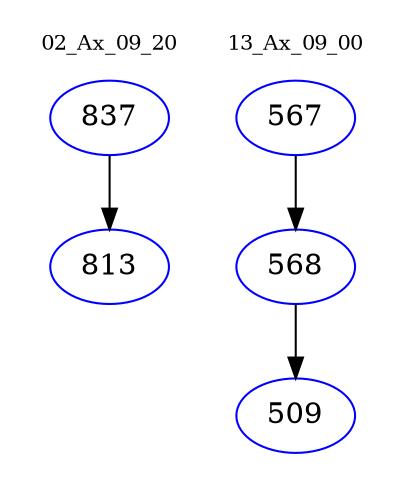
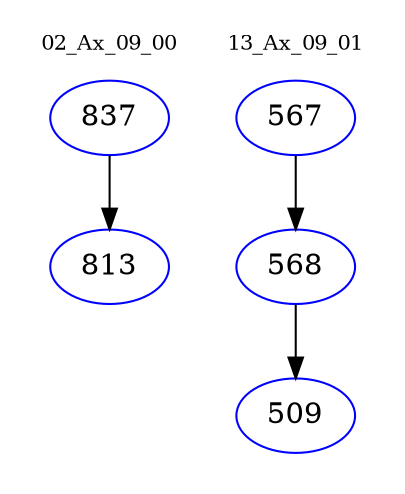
(110, 44) -> (110, 44)
(296, 44) -> (296, 44)
